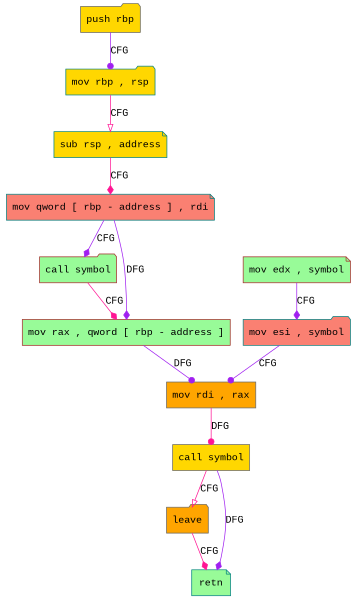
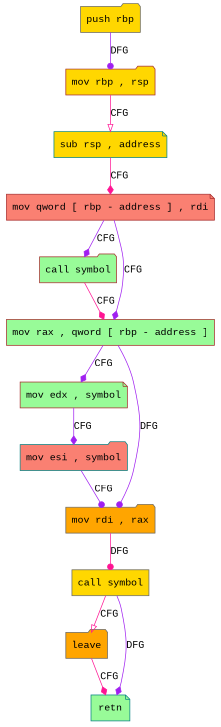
(119, 51) -> (119, 51)
(110, 82) -> (110, 82)
(110, 207) -> (110, 207)
(135, 270) -> (133, 270)
none -> (94, 360)
(211, 395) -> (110, 520)
